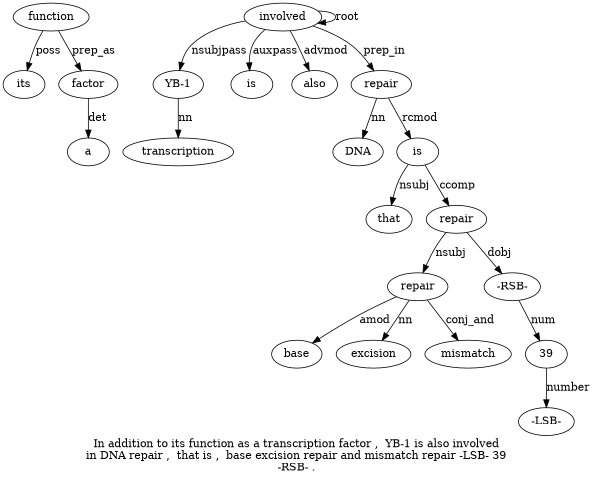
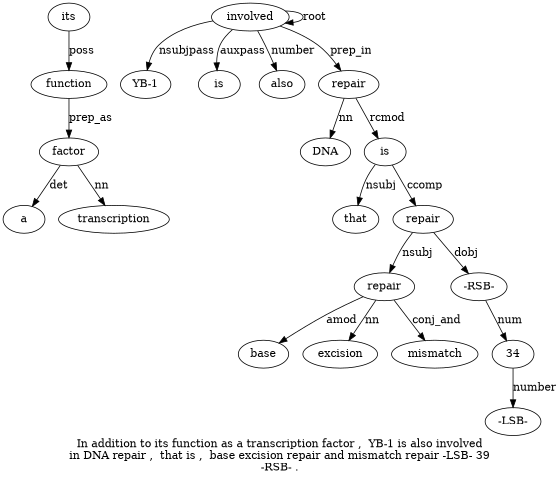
(35, 46) -> (69, 47)
(326, 51) -> (293, 51)
(178, 114) -> (89, 182)
(546, 354) -> (513, 354)
